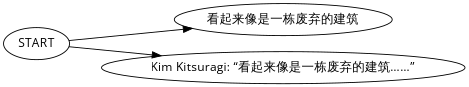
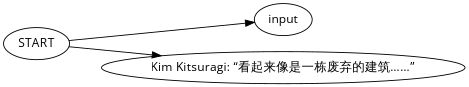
(283, 20) -> (283, 20)
